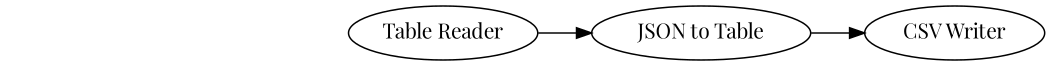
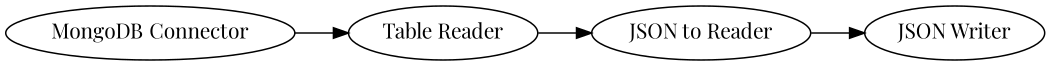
none -> (150, 33)
(701, 33) -> (701, 33)
(955, 33) -> (955, 33)
